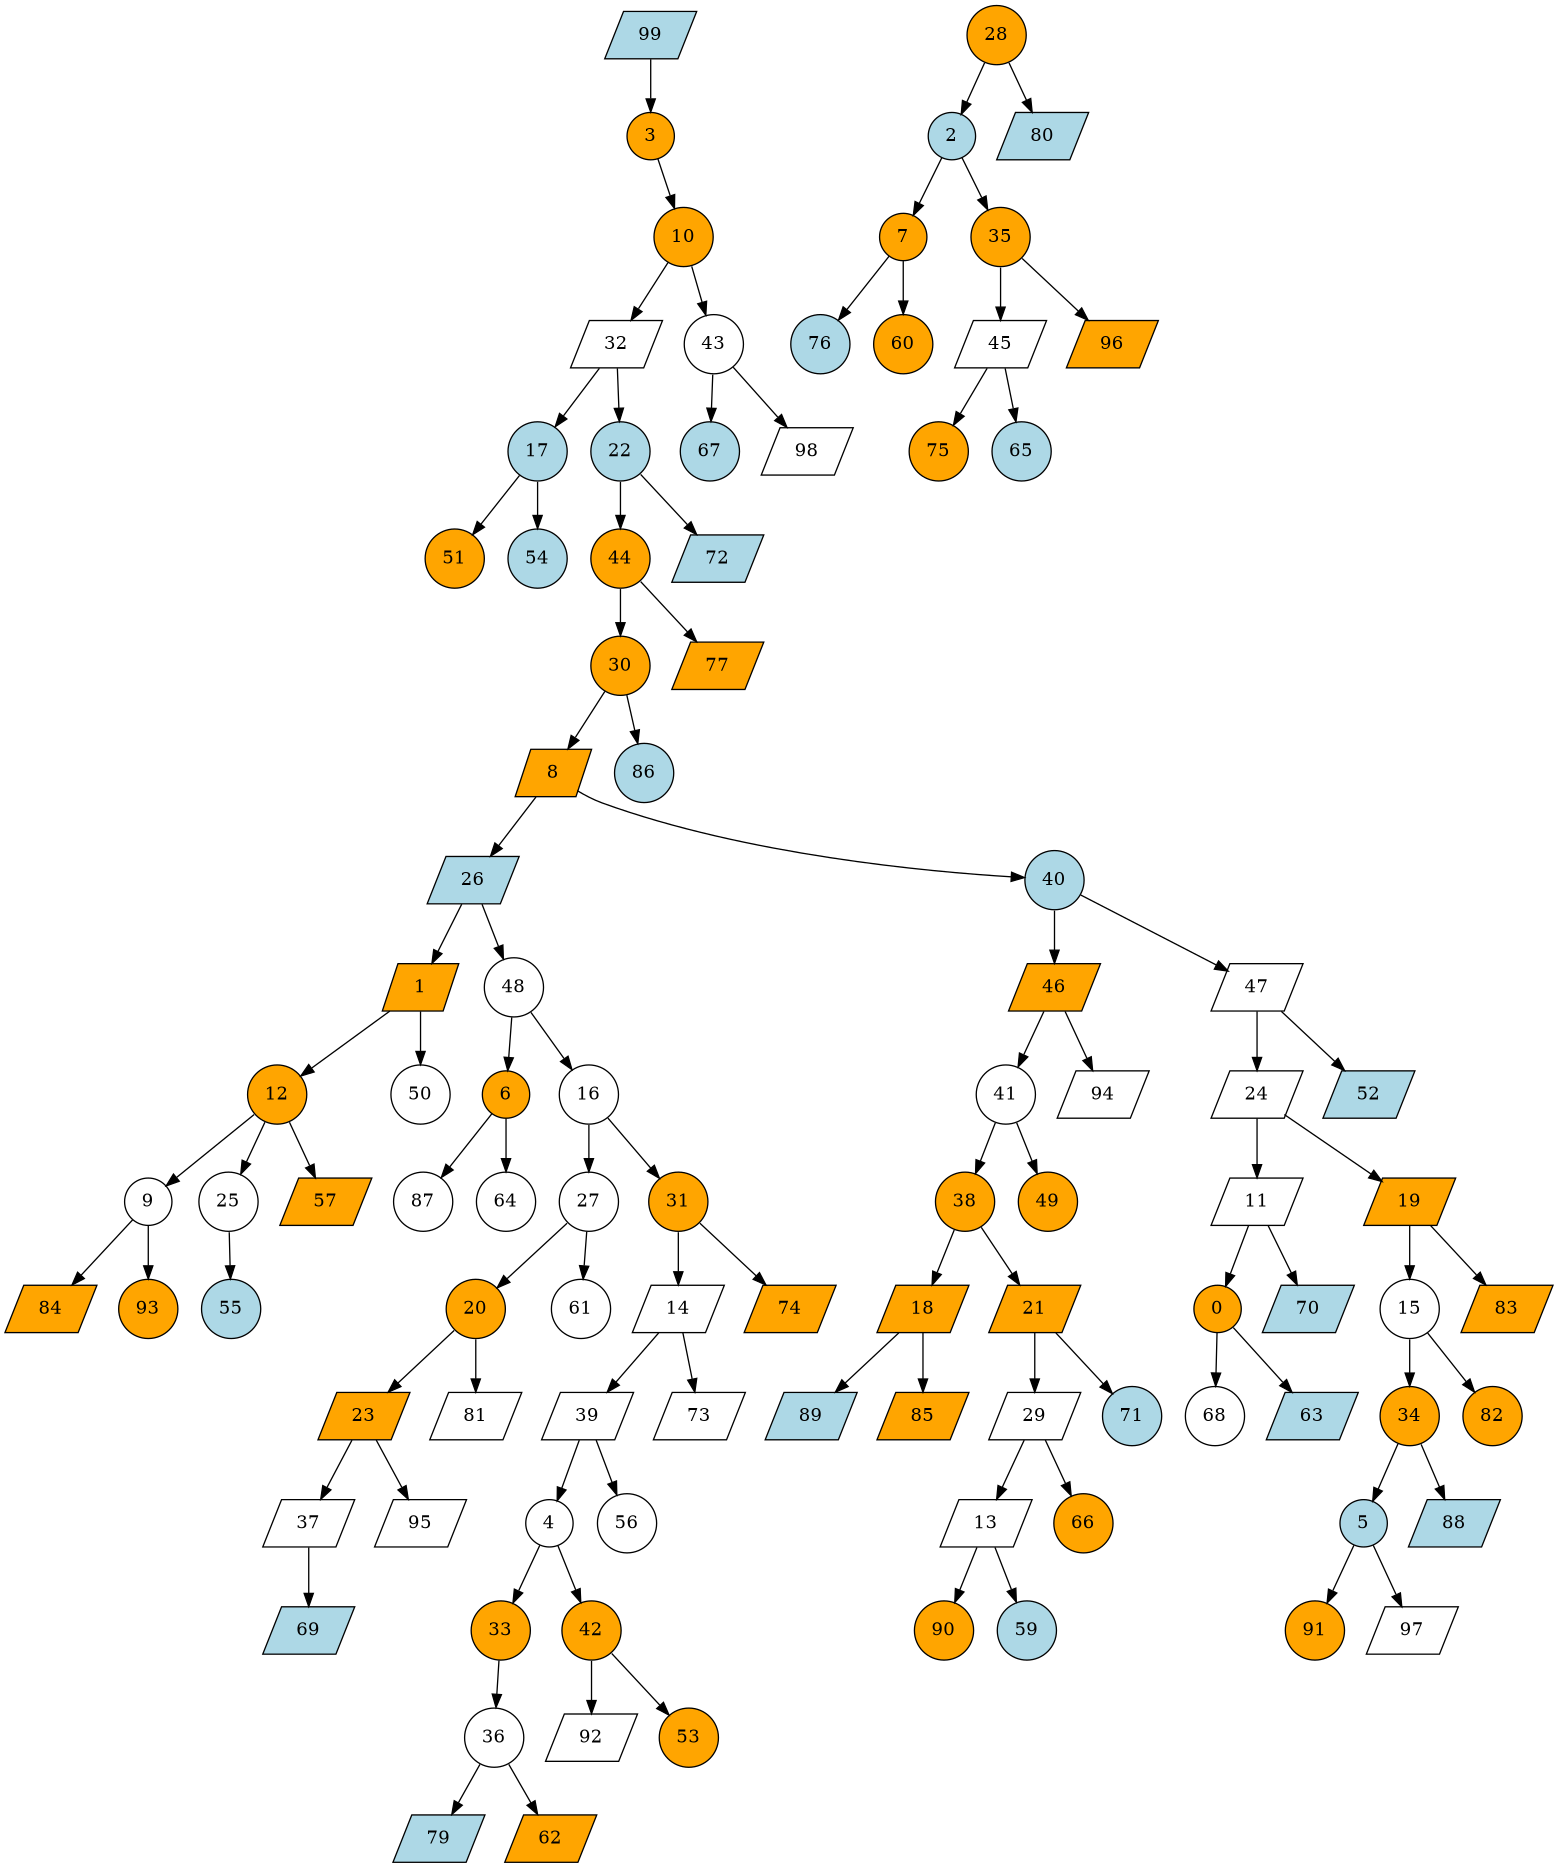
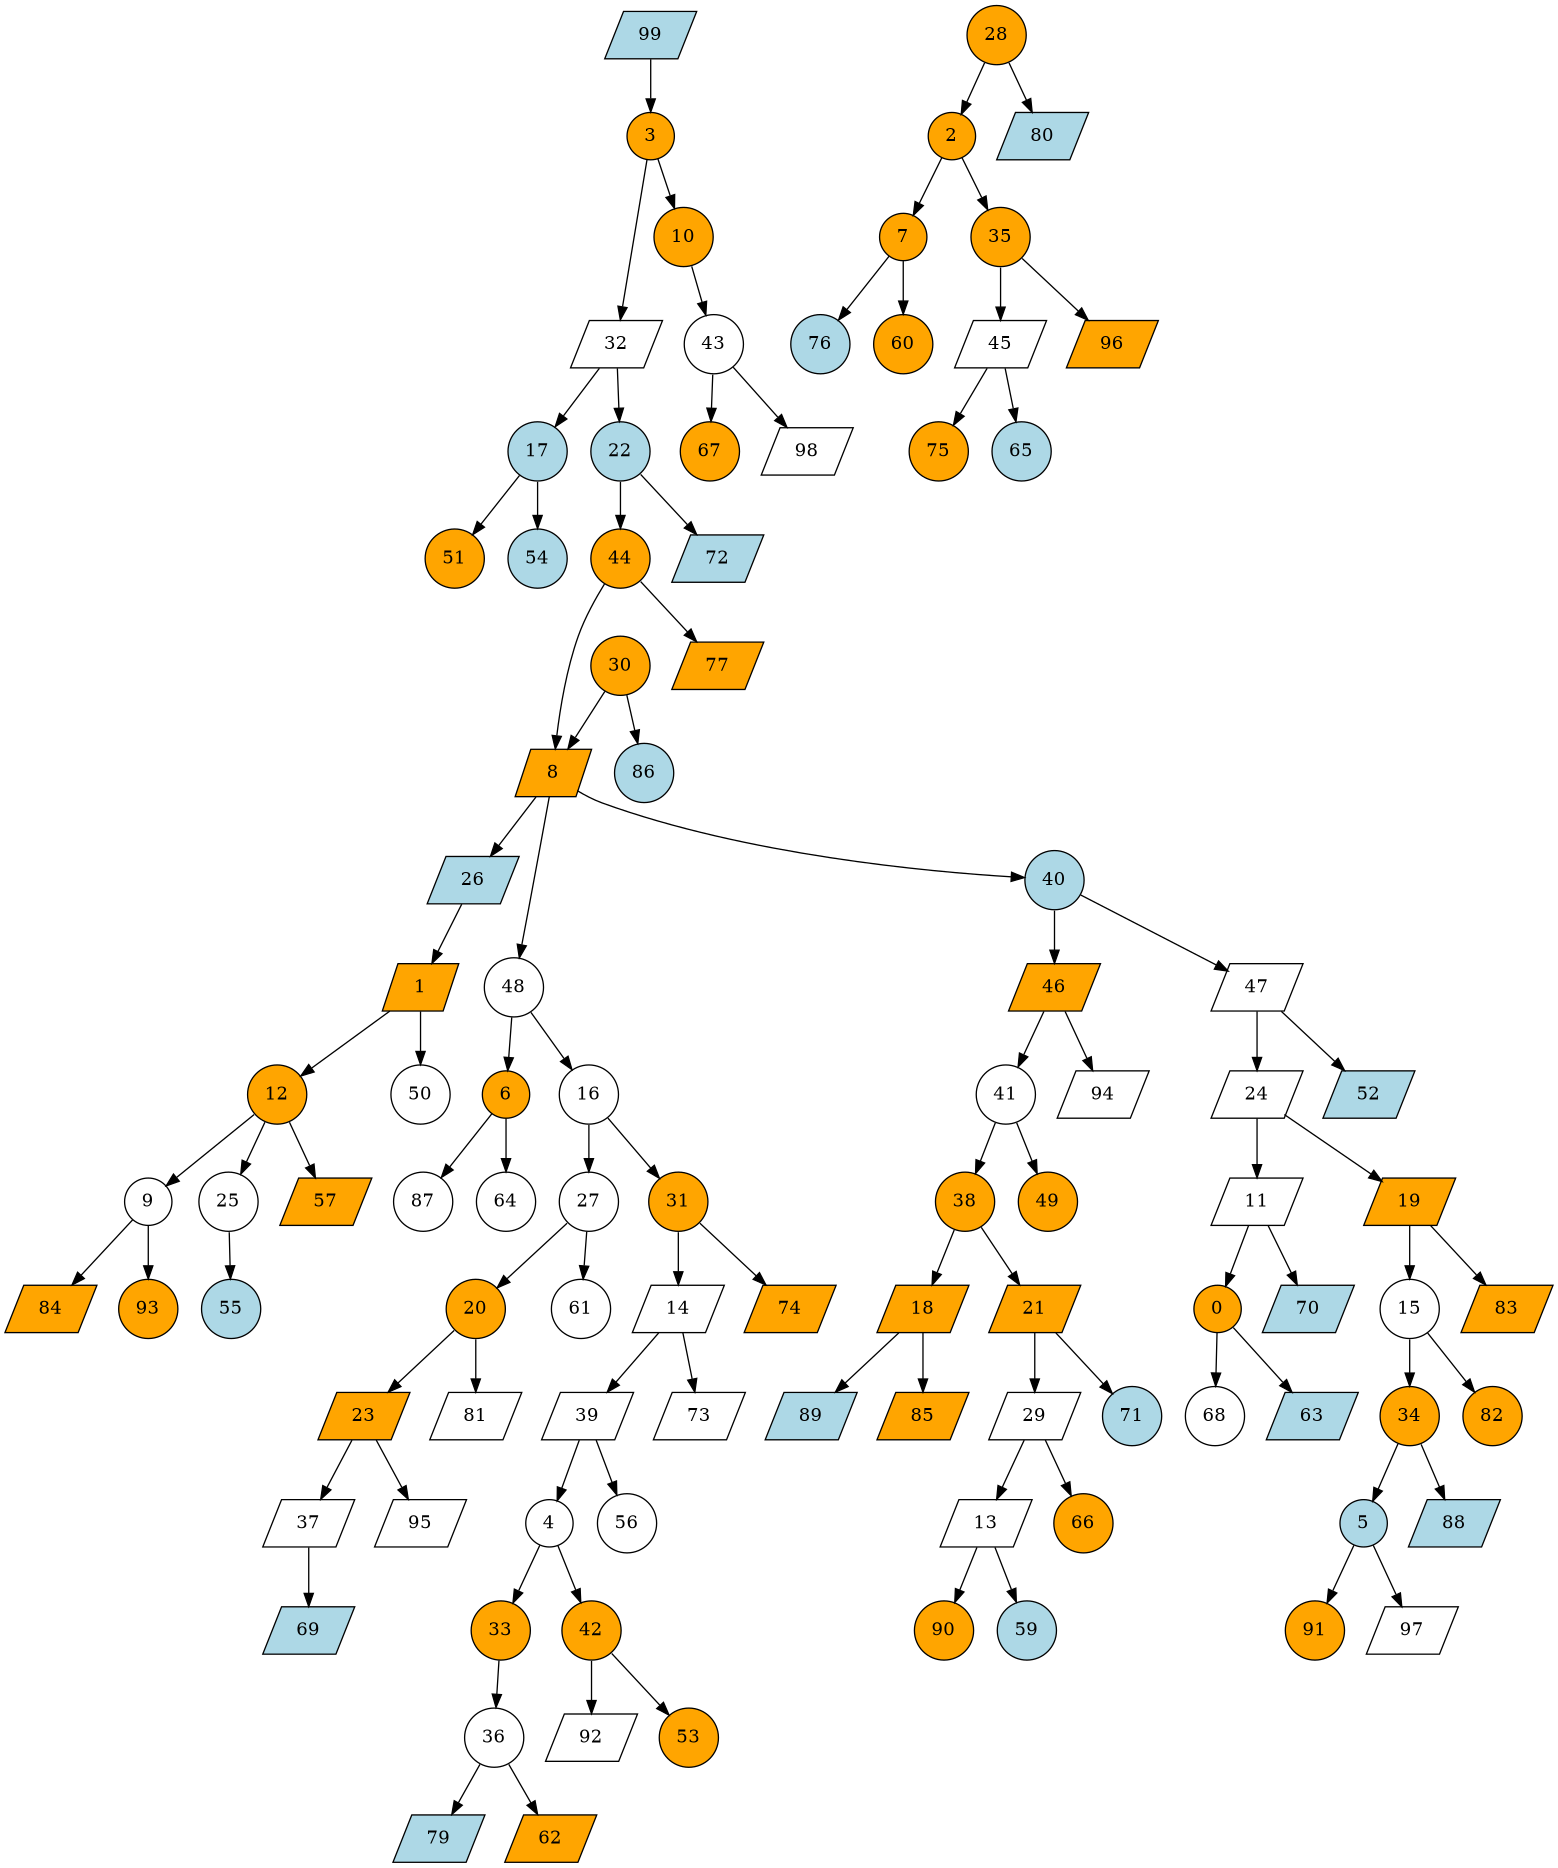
(952, 136) -> (952, 136)
(653, 286) -> (635, 233)
(710, 451) -> (710, 451)
(620, 606) -> (572, 657)
(490, 925) -> (536, 871)
